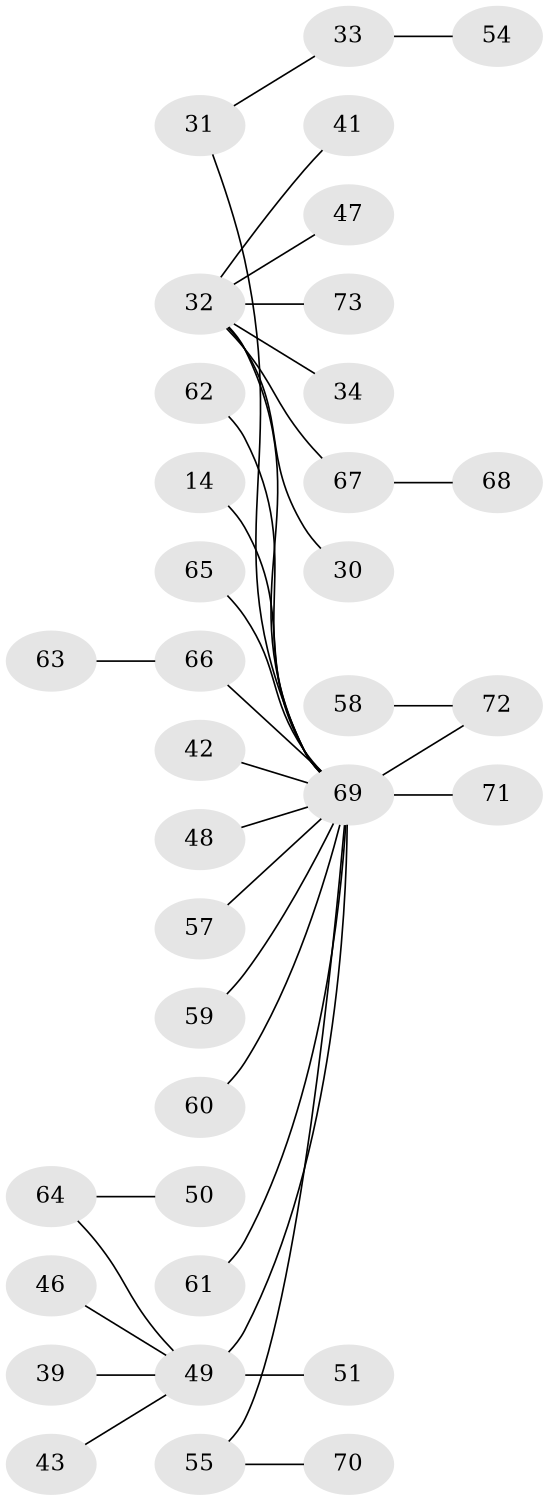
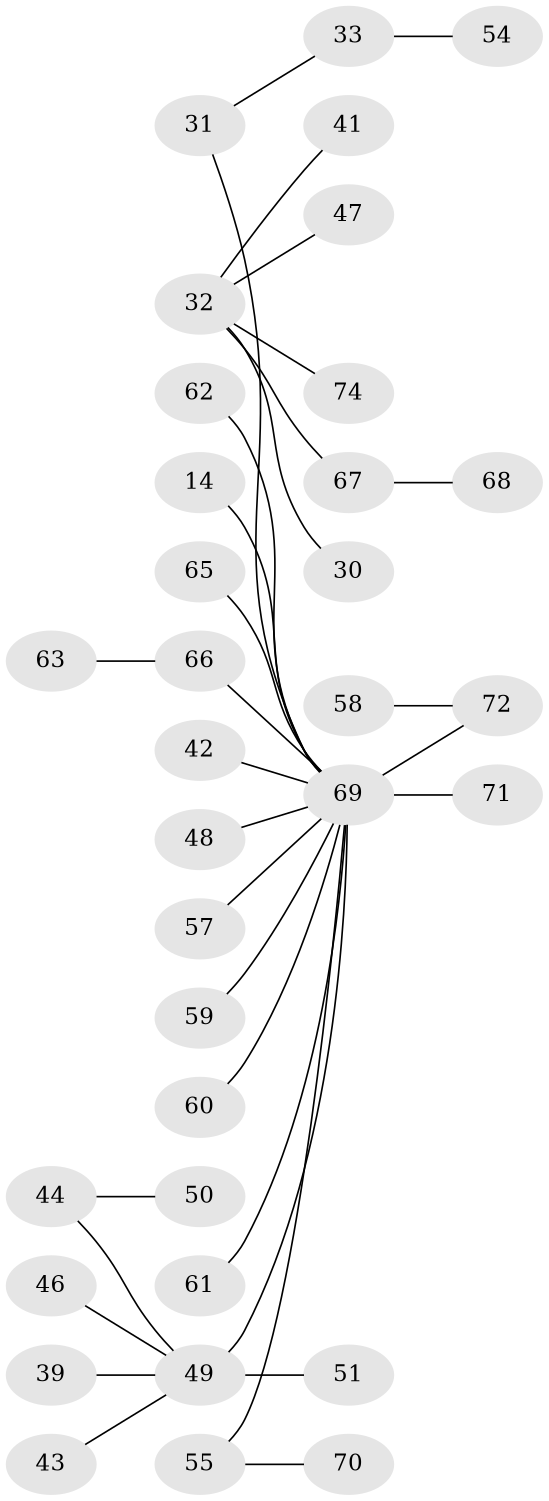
(349, 304) -> none
(349, 393) -> (349, 393)
(274, 550) -> none
(51, 1197) -> (51, 1197)
